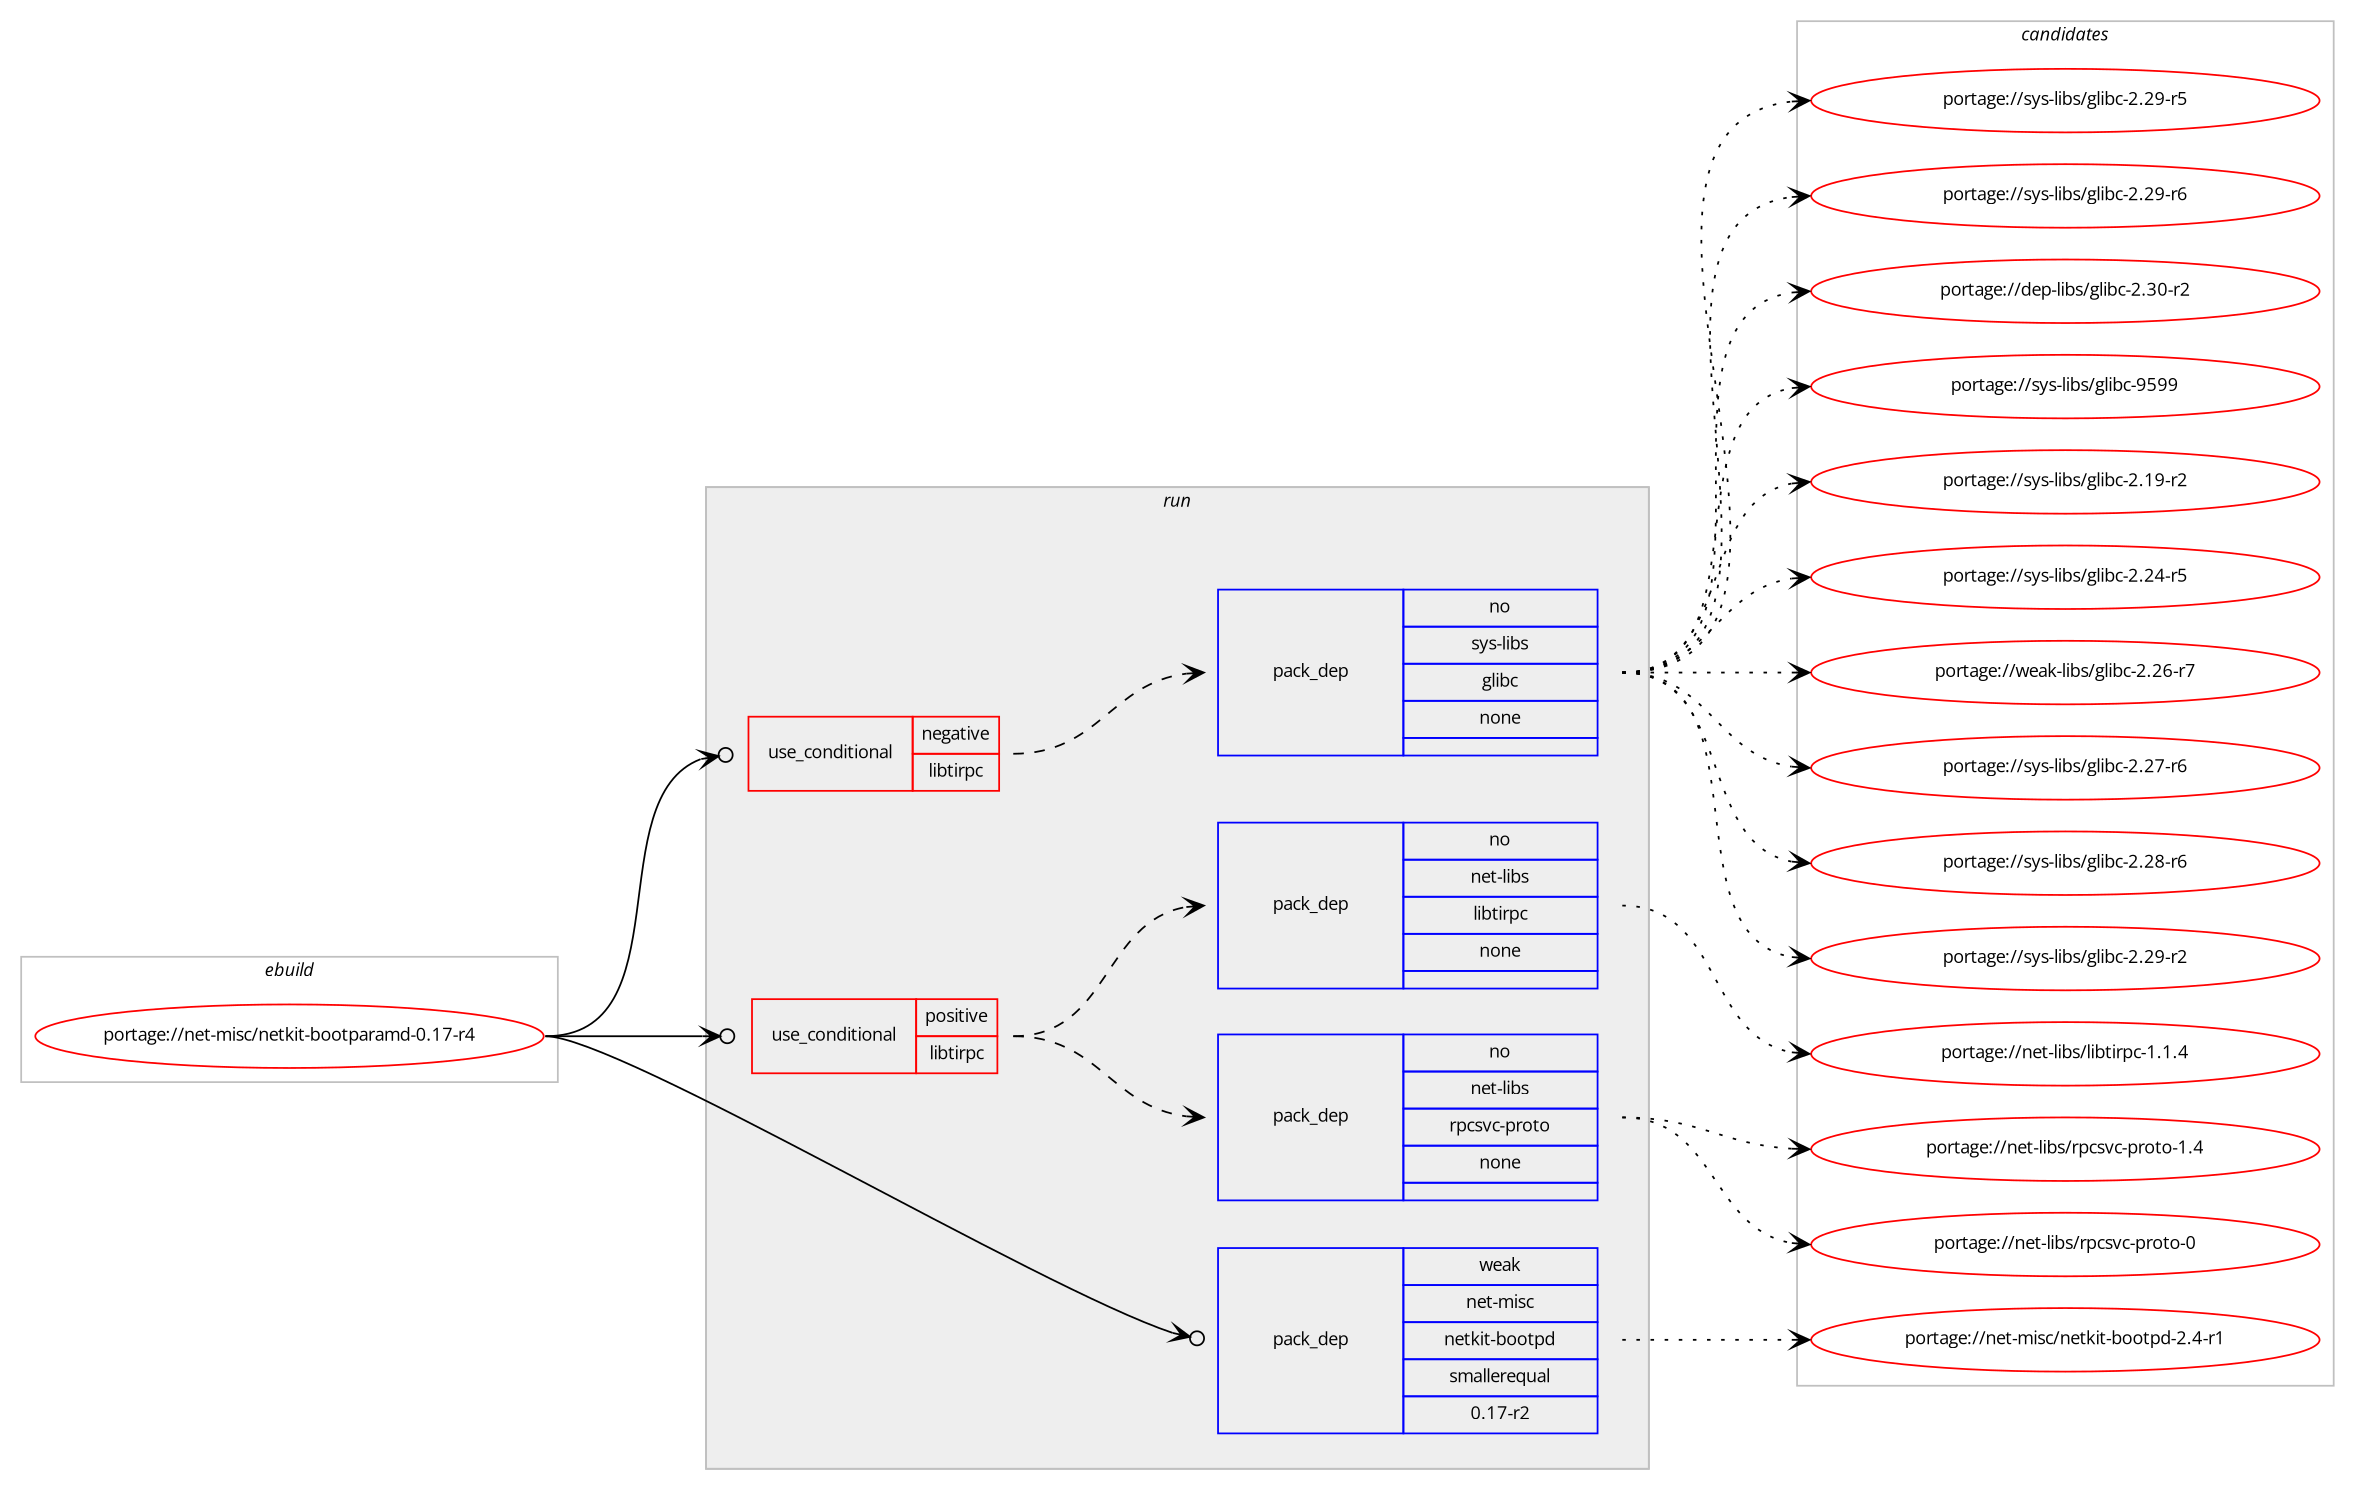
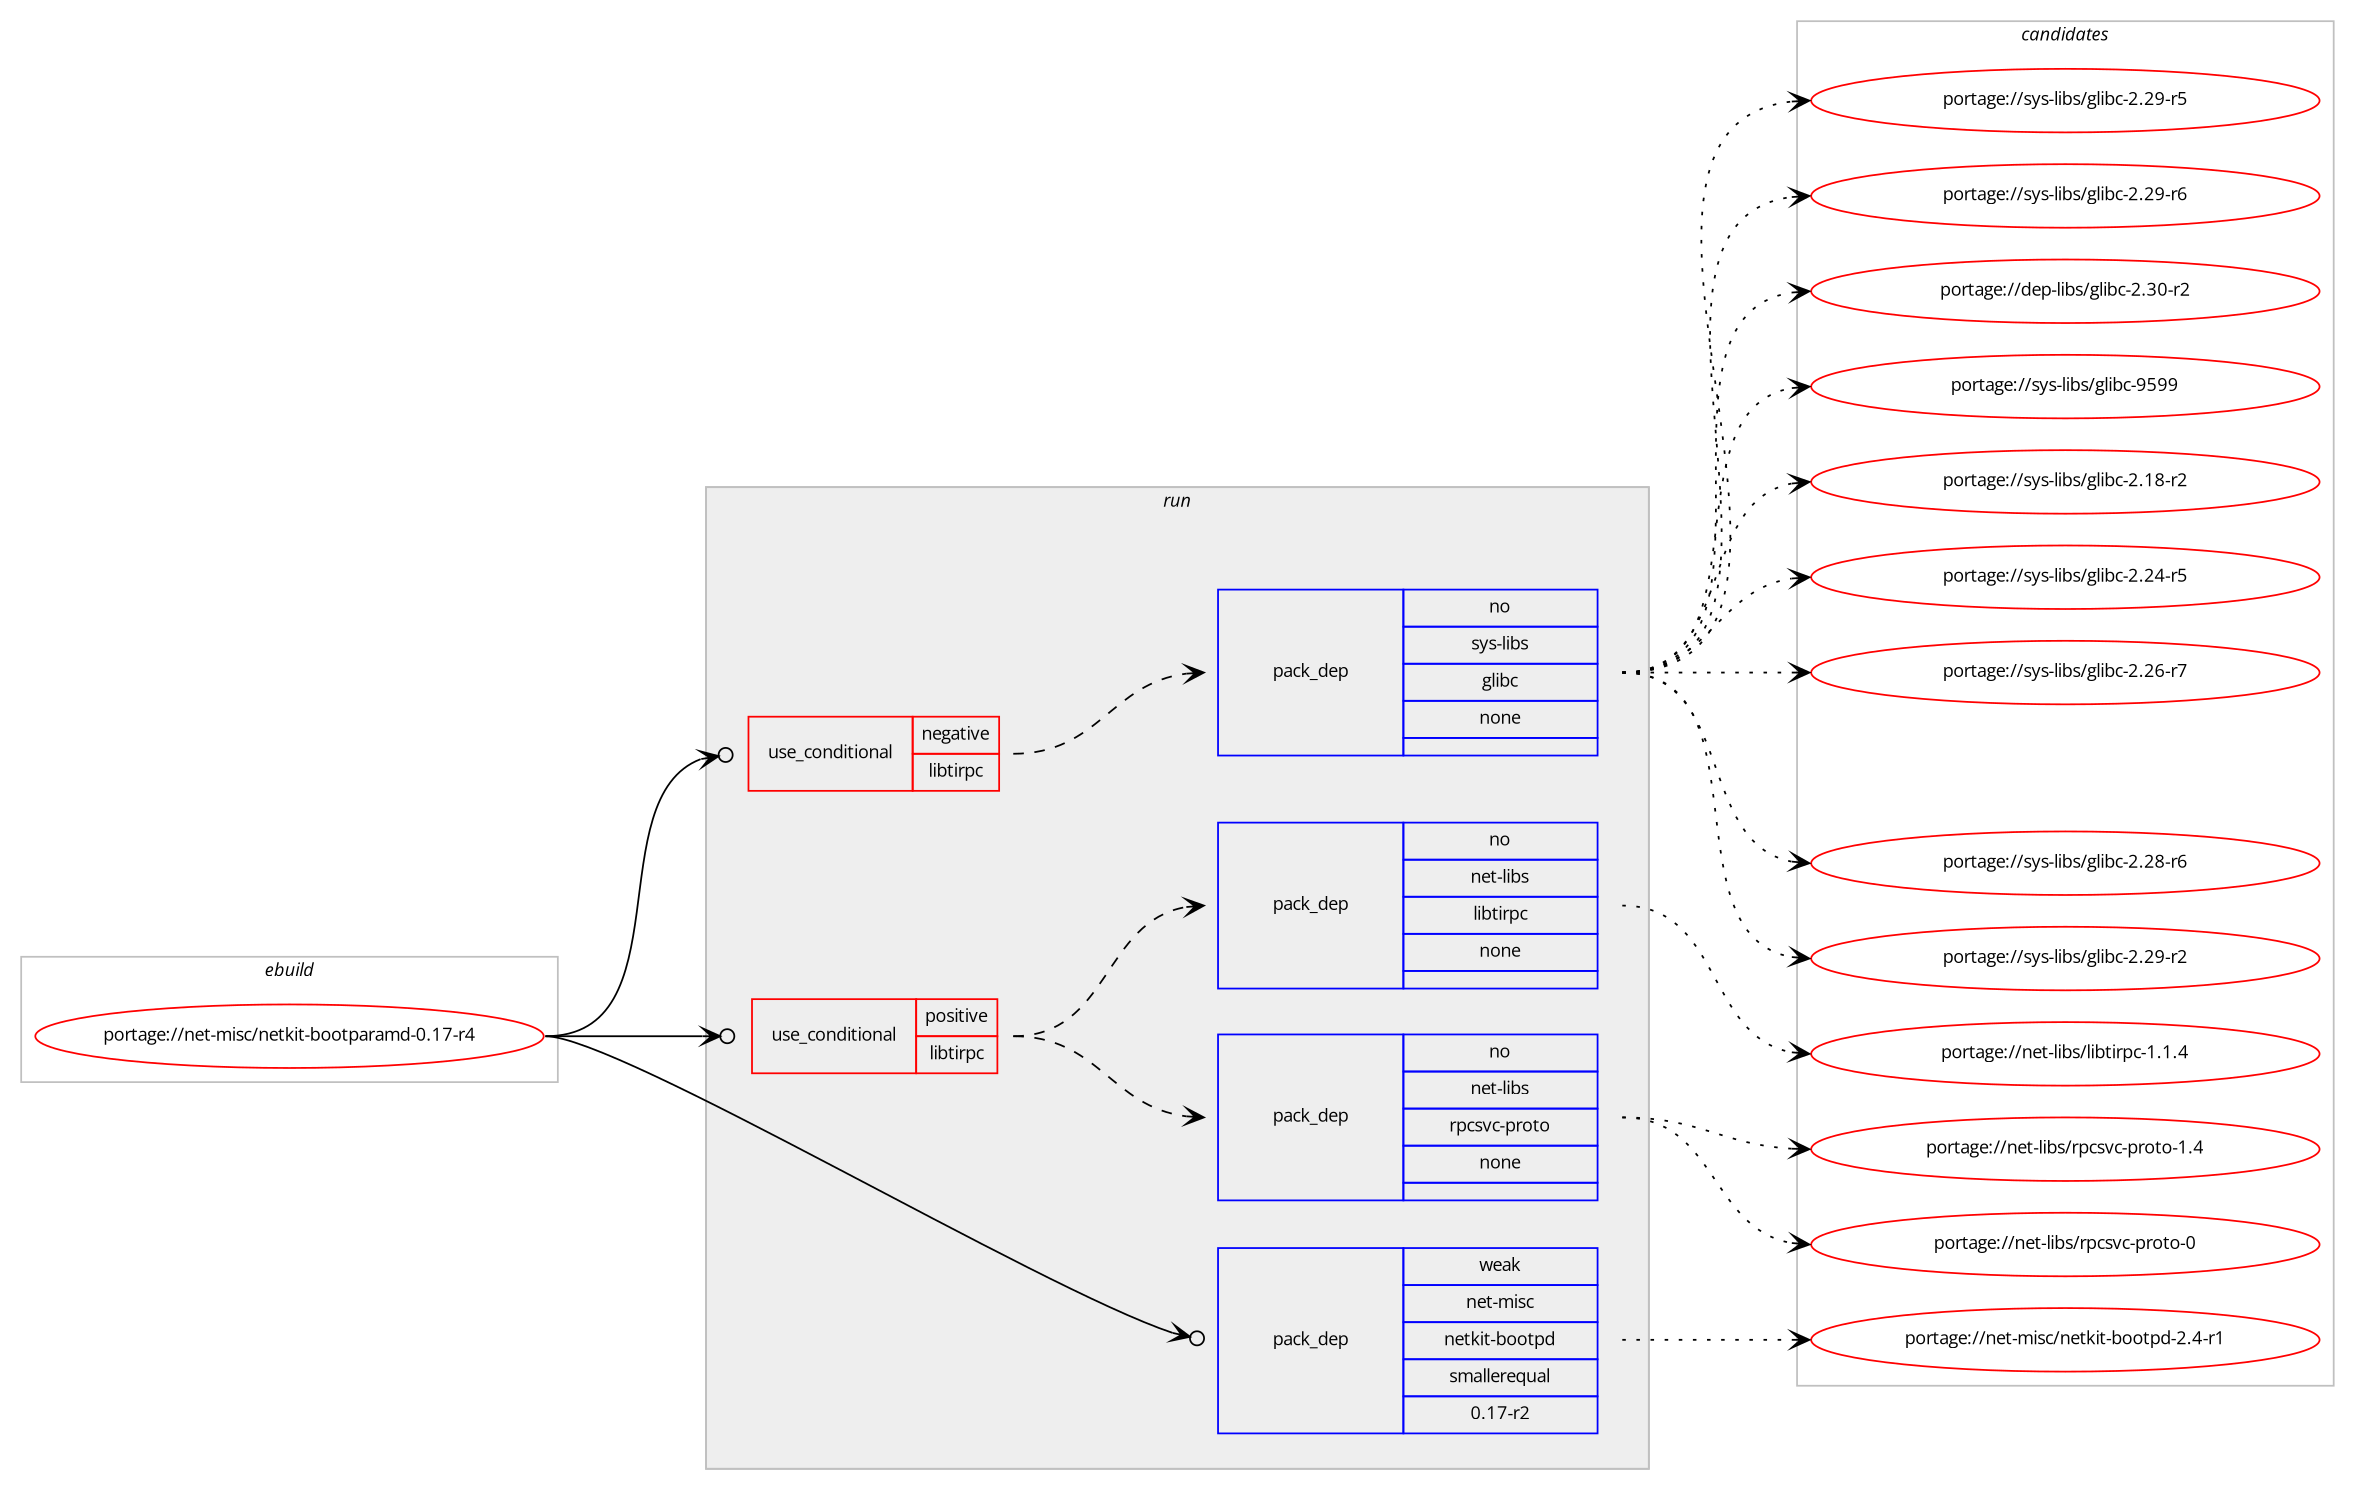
(2065, 482) -> (2065, 482)
(2065, 673) -> (2065, 673)
(2065, 768) -> none
